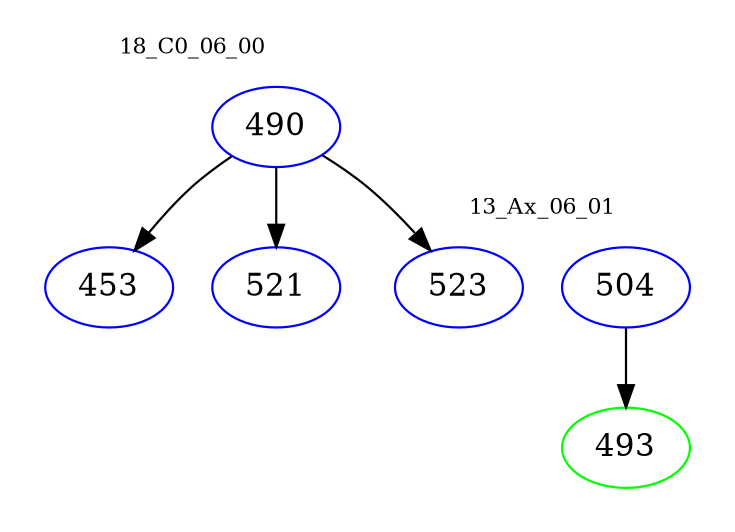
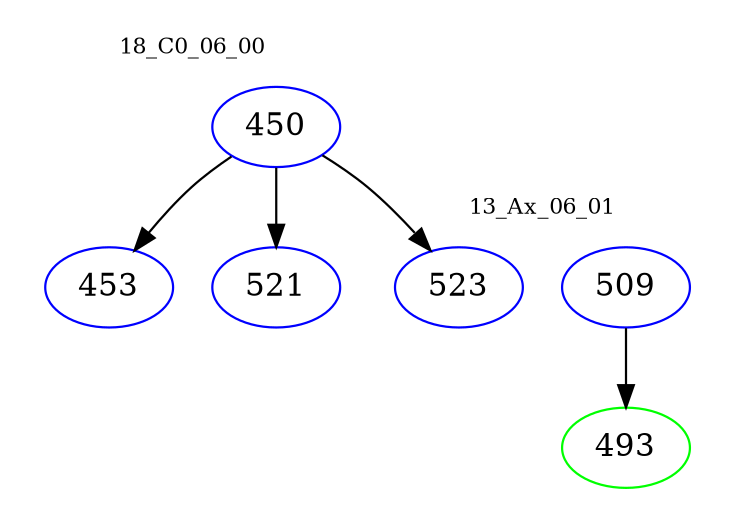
(276, 127) -> (276, 127)
(626, 287) -> (626, 287)
